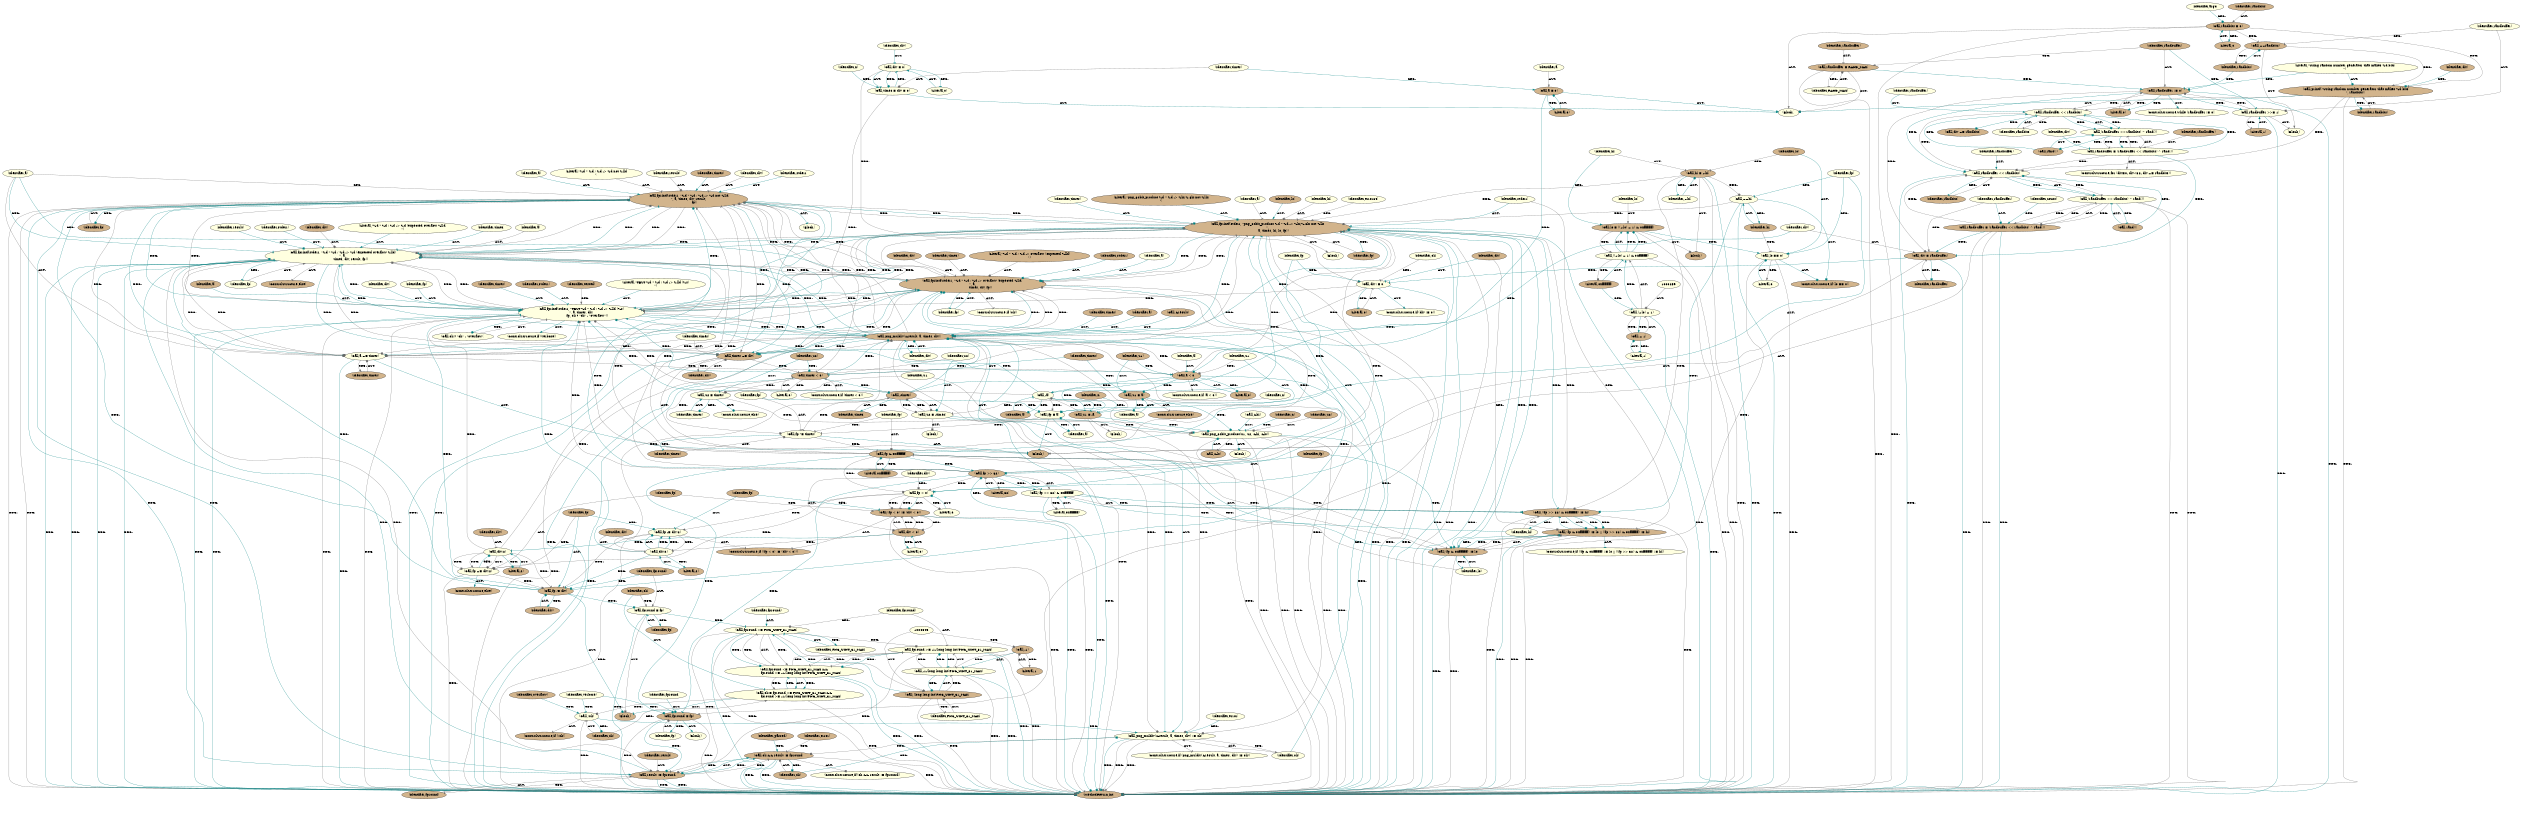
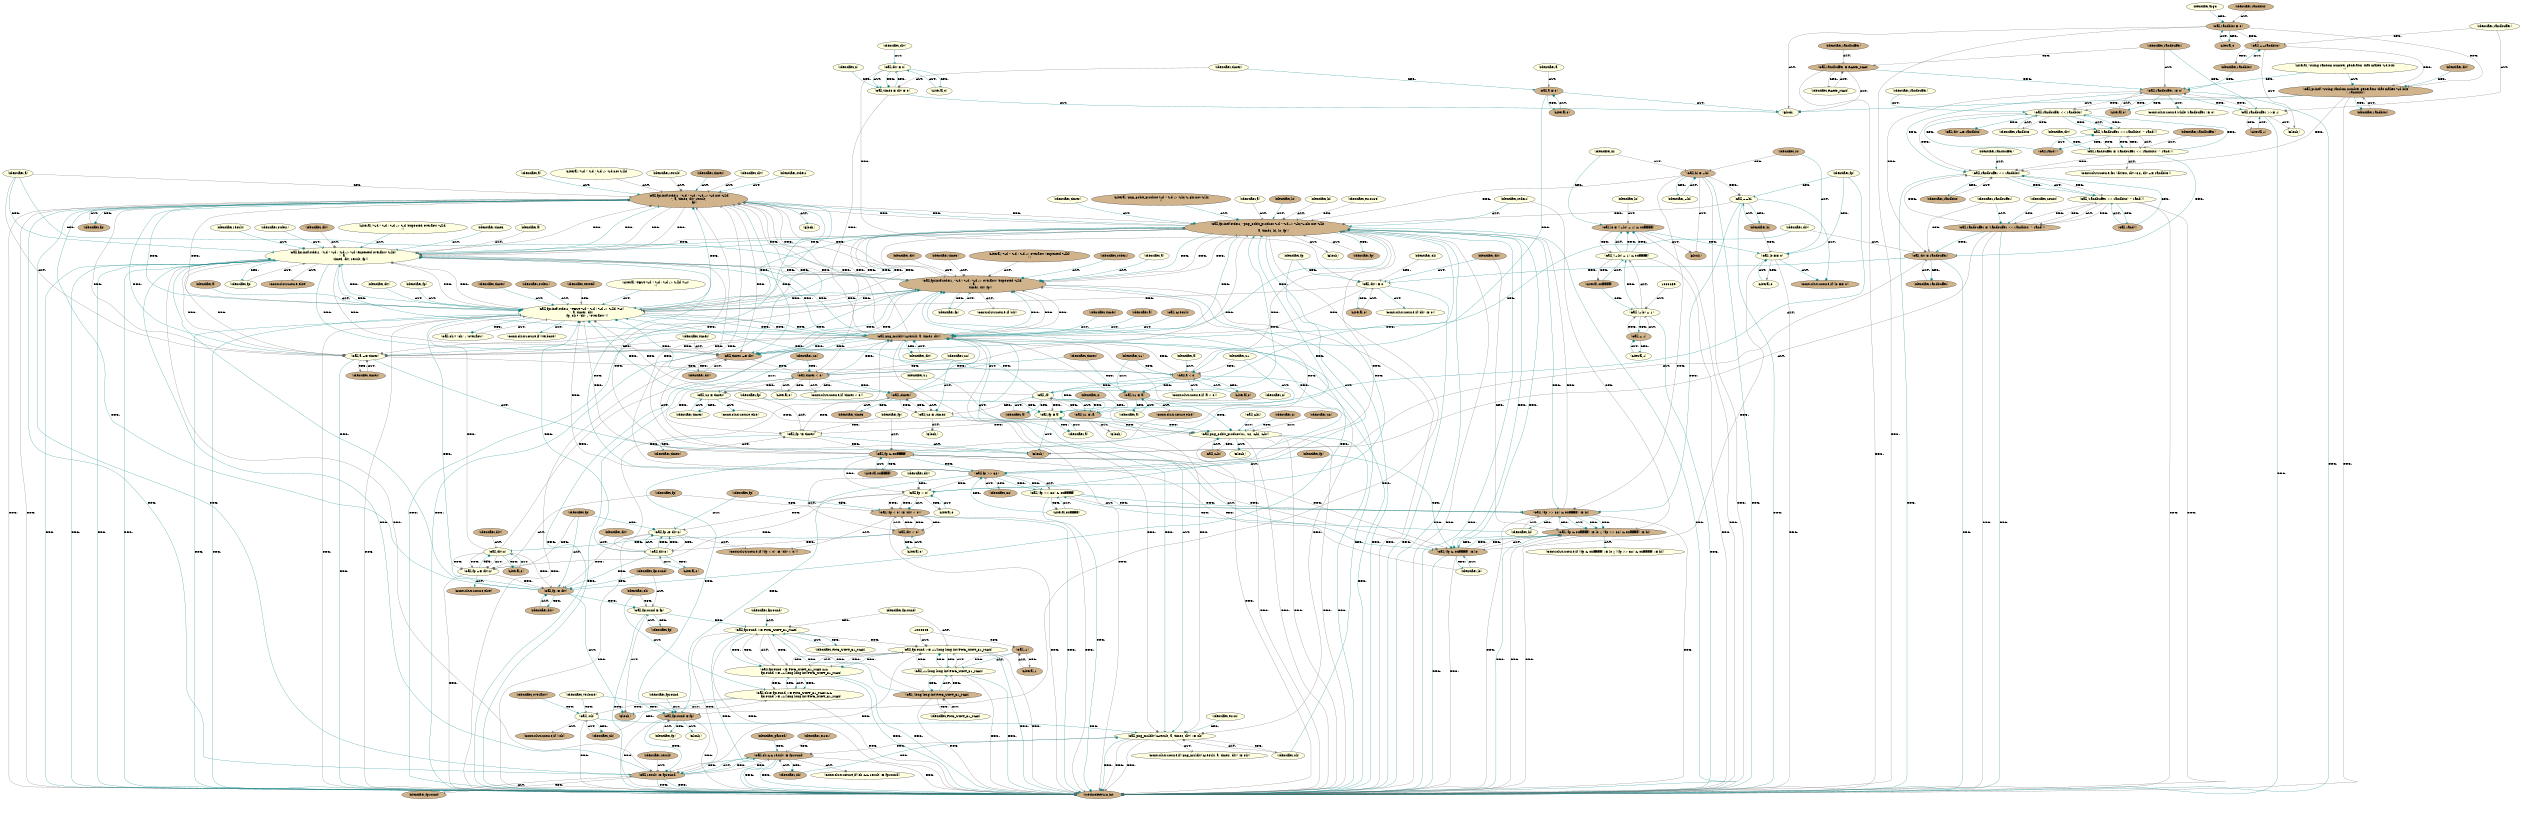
(833, 384) -> (810, 386)
(1000, 493) -> (1000, 493)
(1105, 554) -> none
(888, 662) -> (921, 640)
